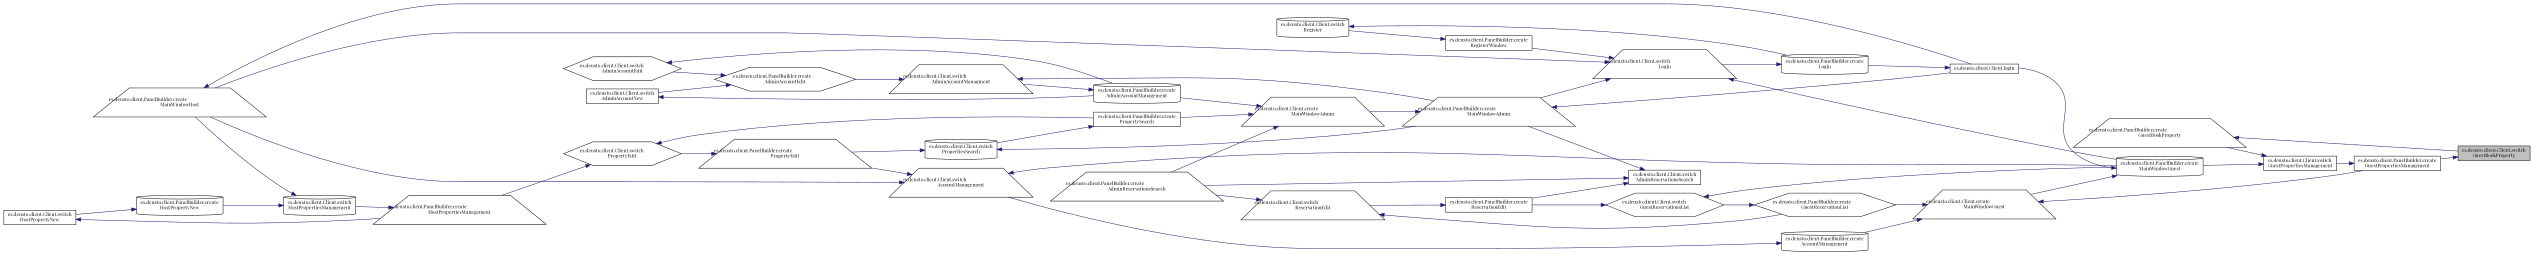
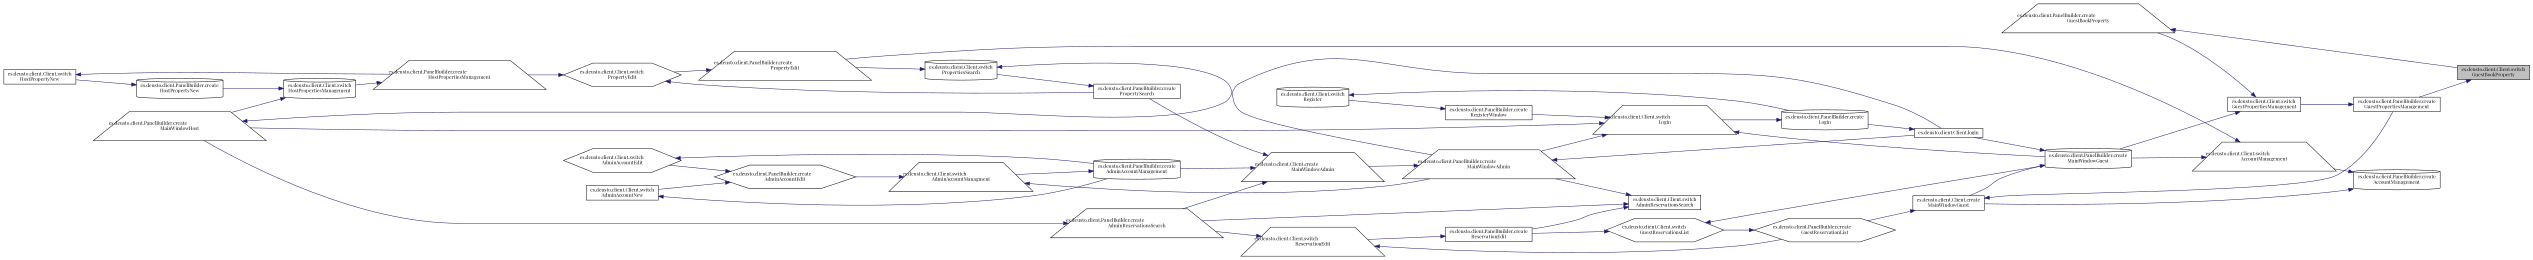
(567, 182) -> (626, 223)
(1984, 204) -> (1949, 203)
(1891, 226) -> (2167, 203)
